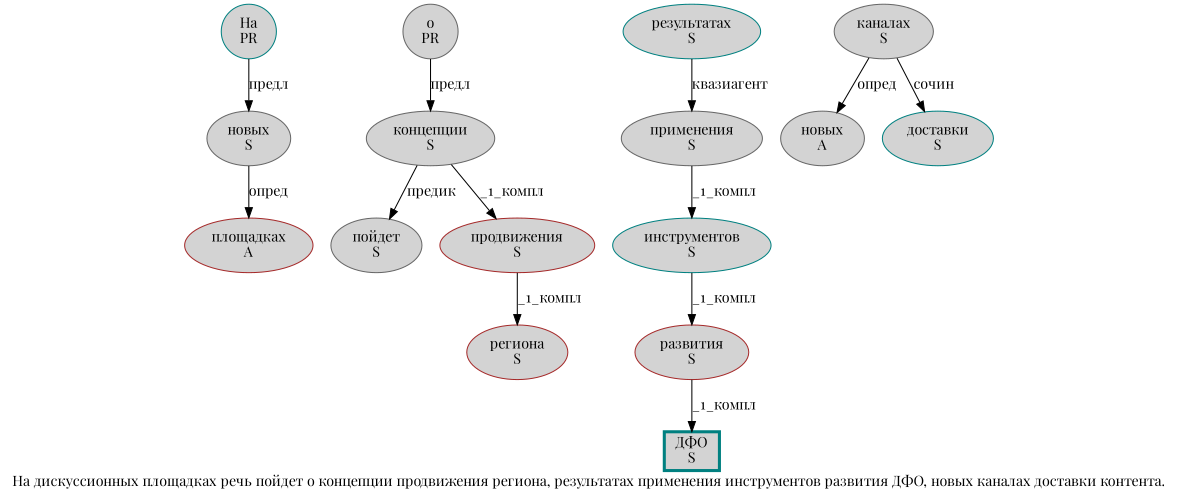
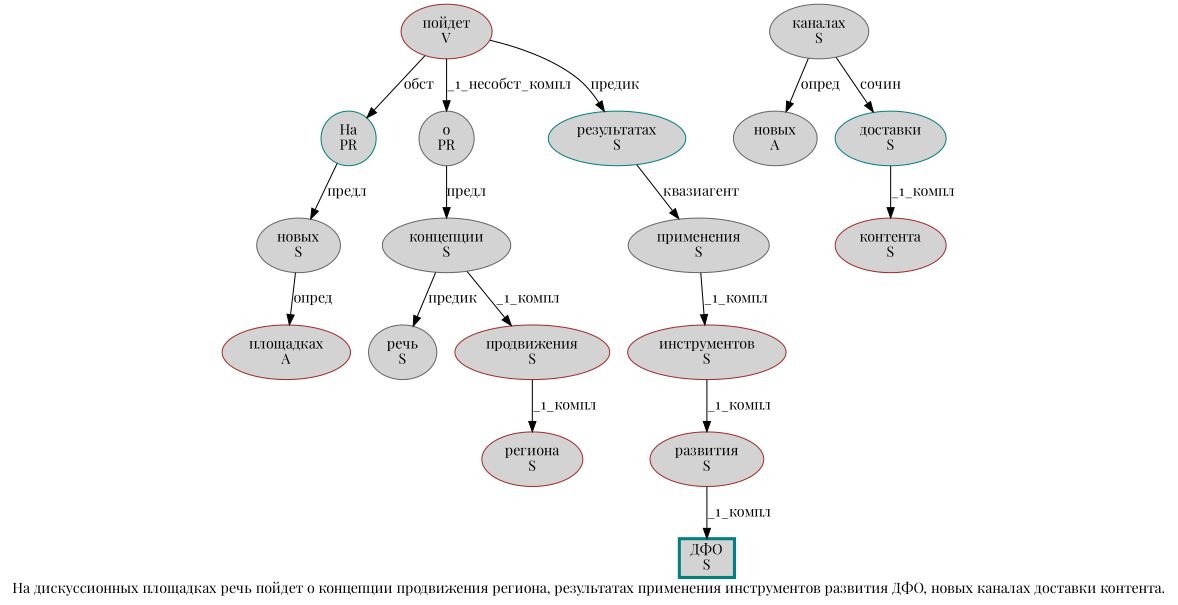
none -> (447, 32)
(376, 245) -> (403, 352)
(692, 245) -> (707, 352)
none -> (891, 245)
